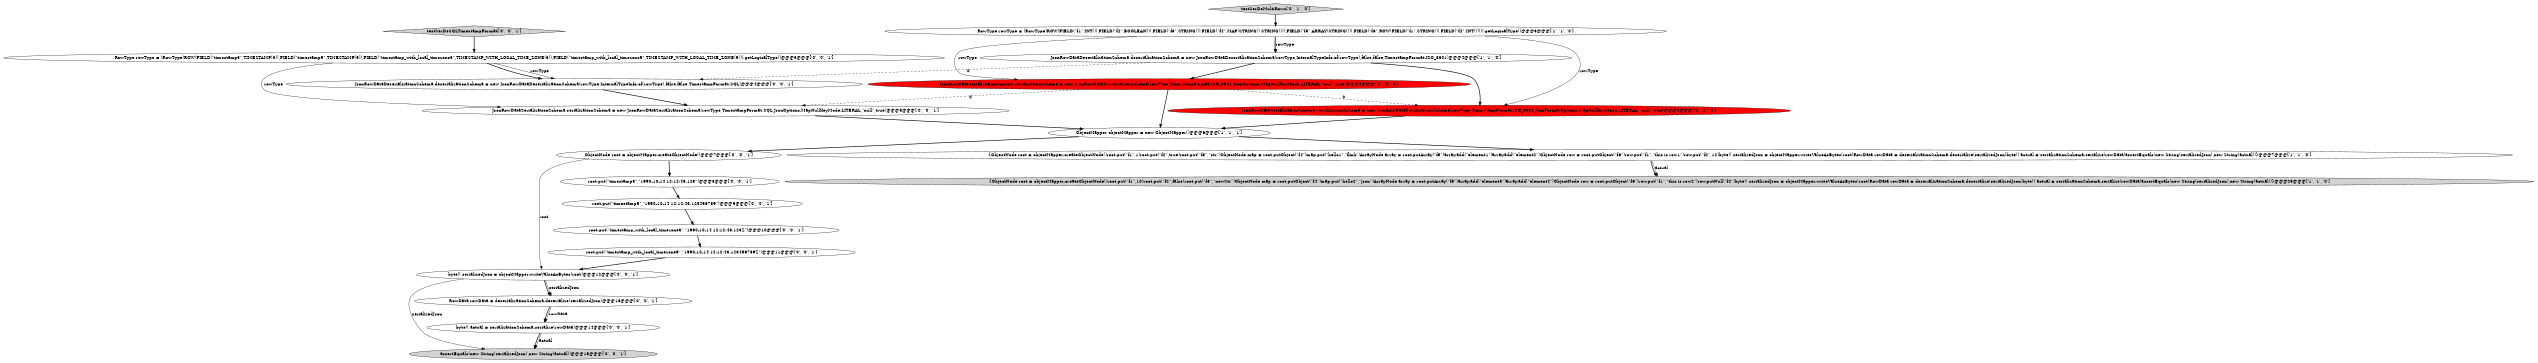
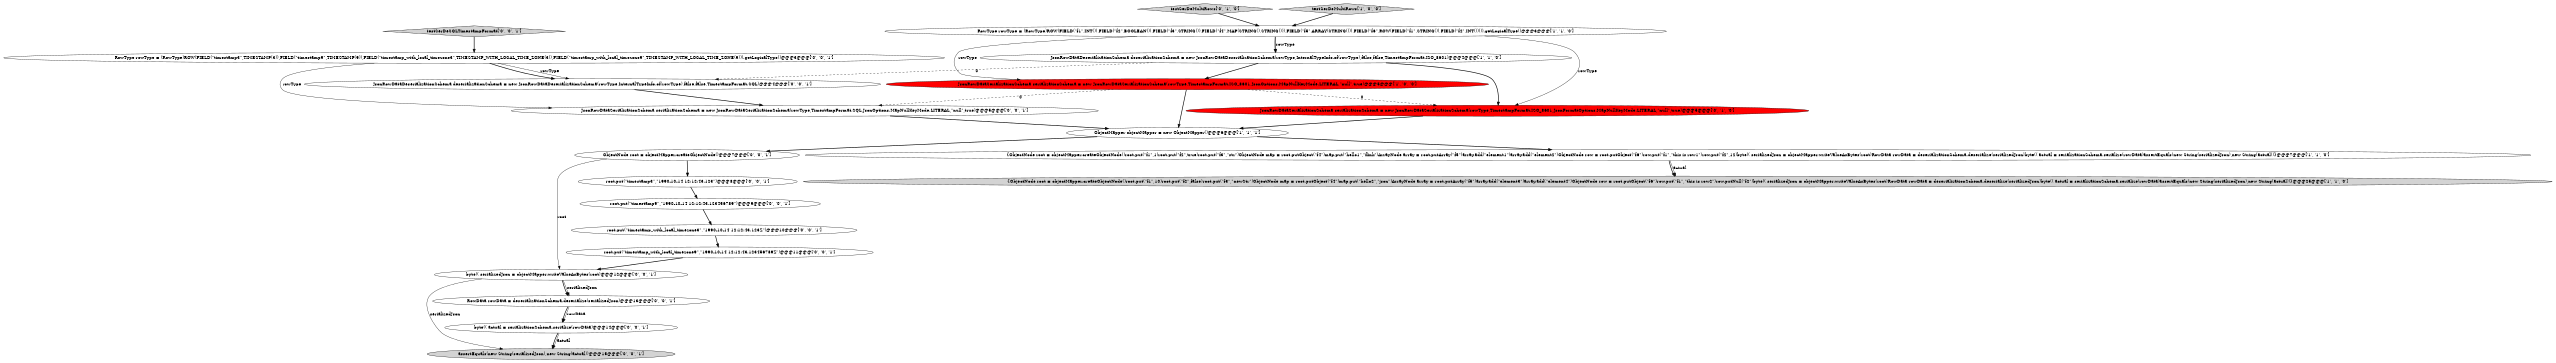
none -> (1347, 9)
